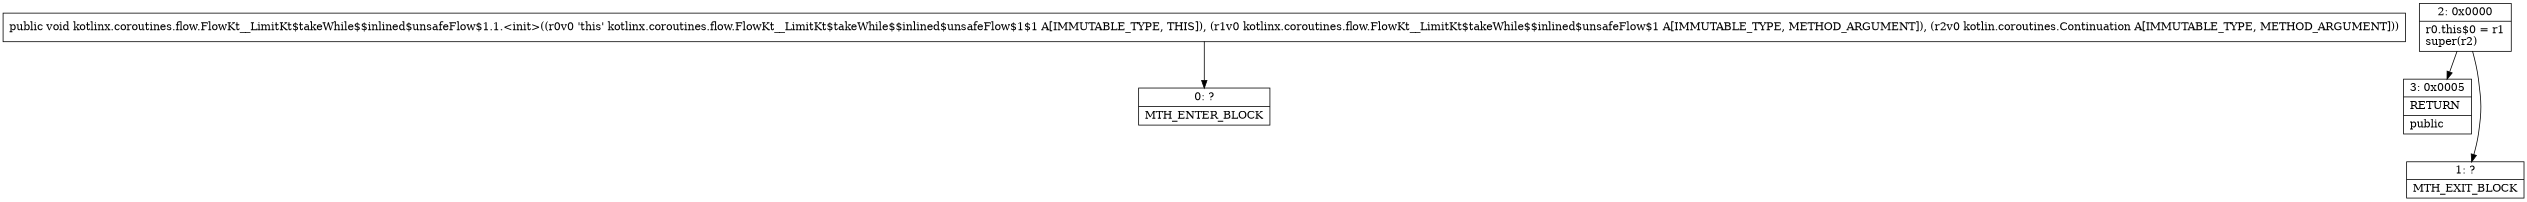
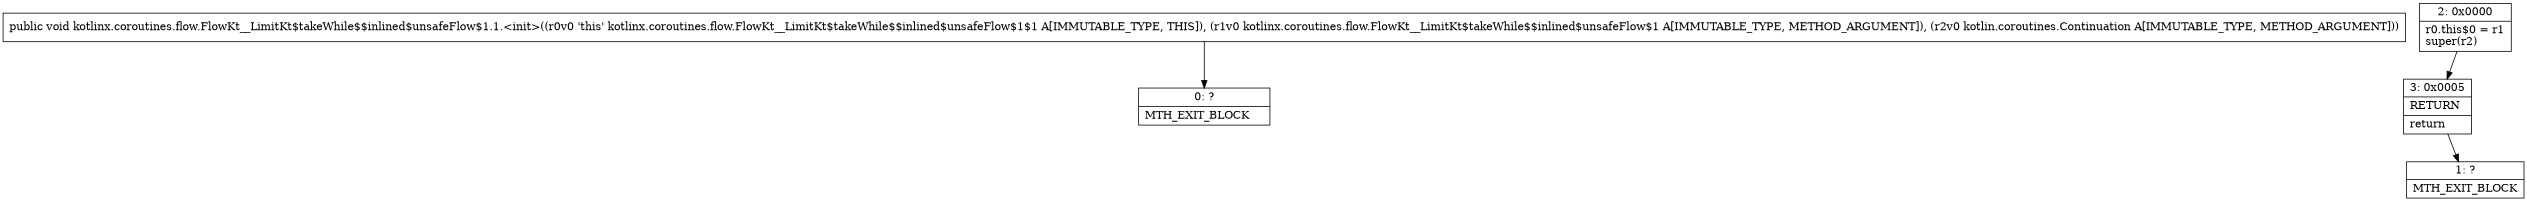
(2481, 103) -> (2452, 144)
(1204, 115) -> (1197, 115)
(2427, 124) -> (2427, 124)
